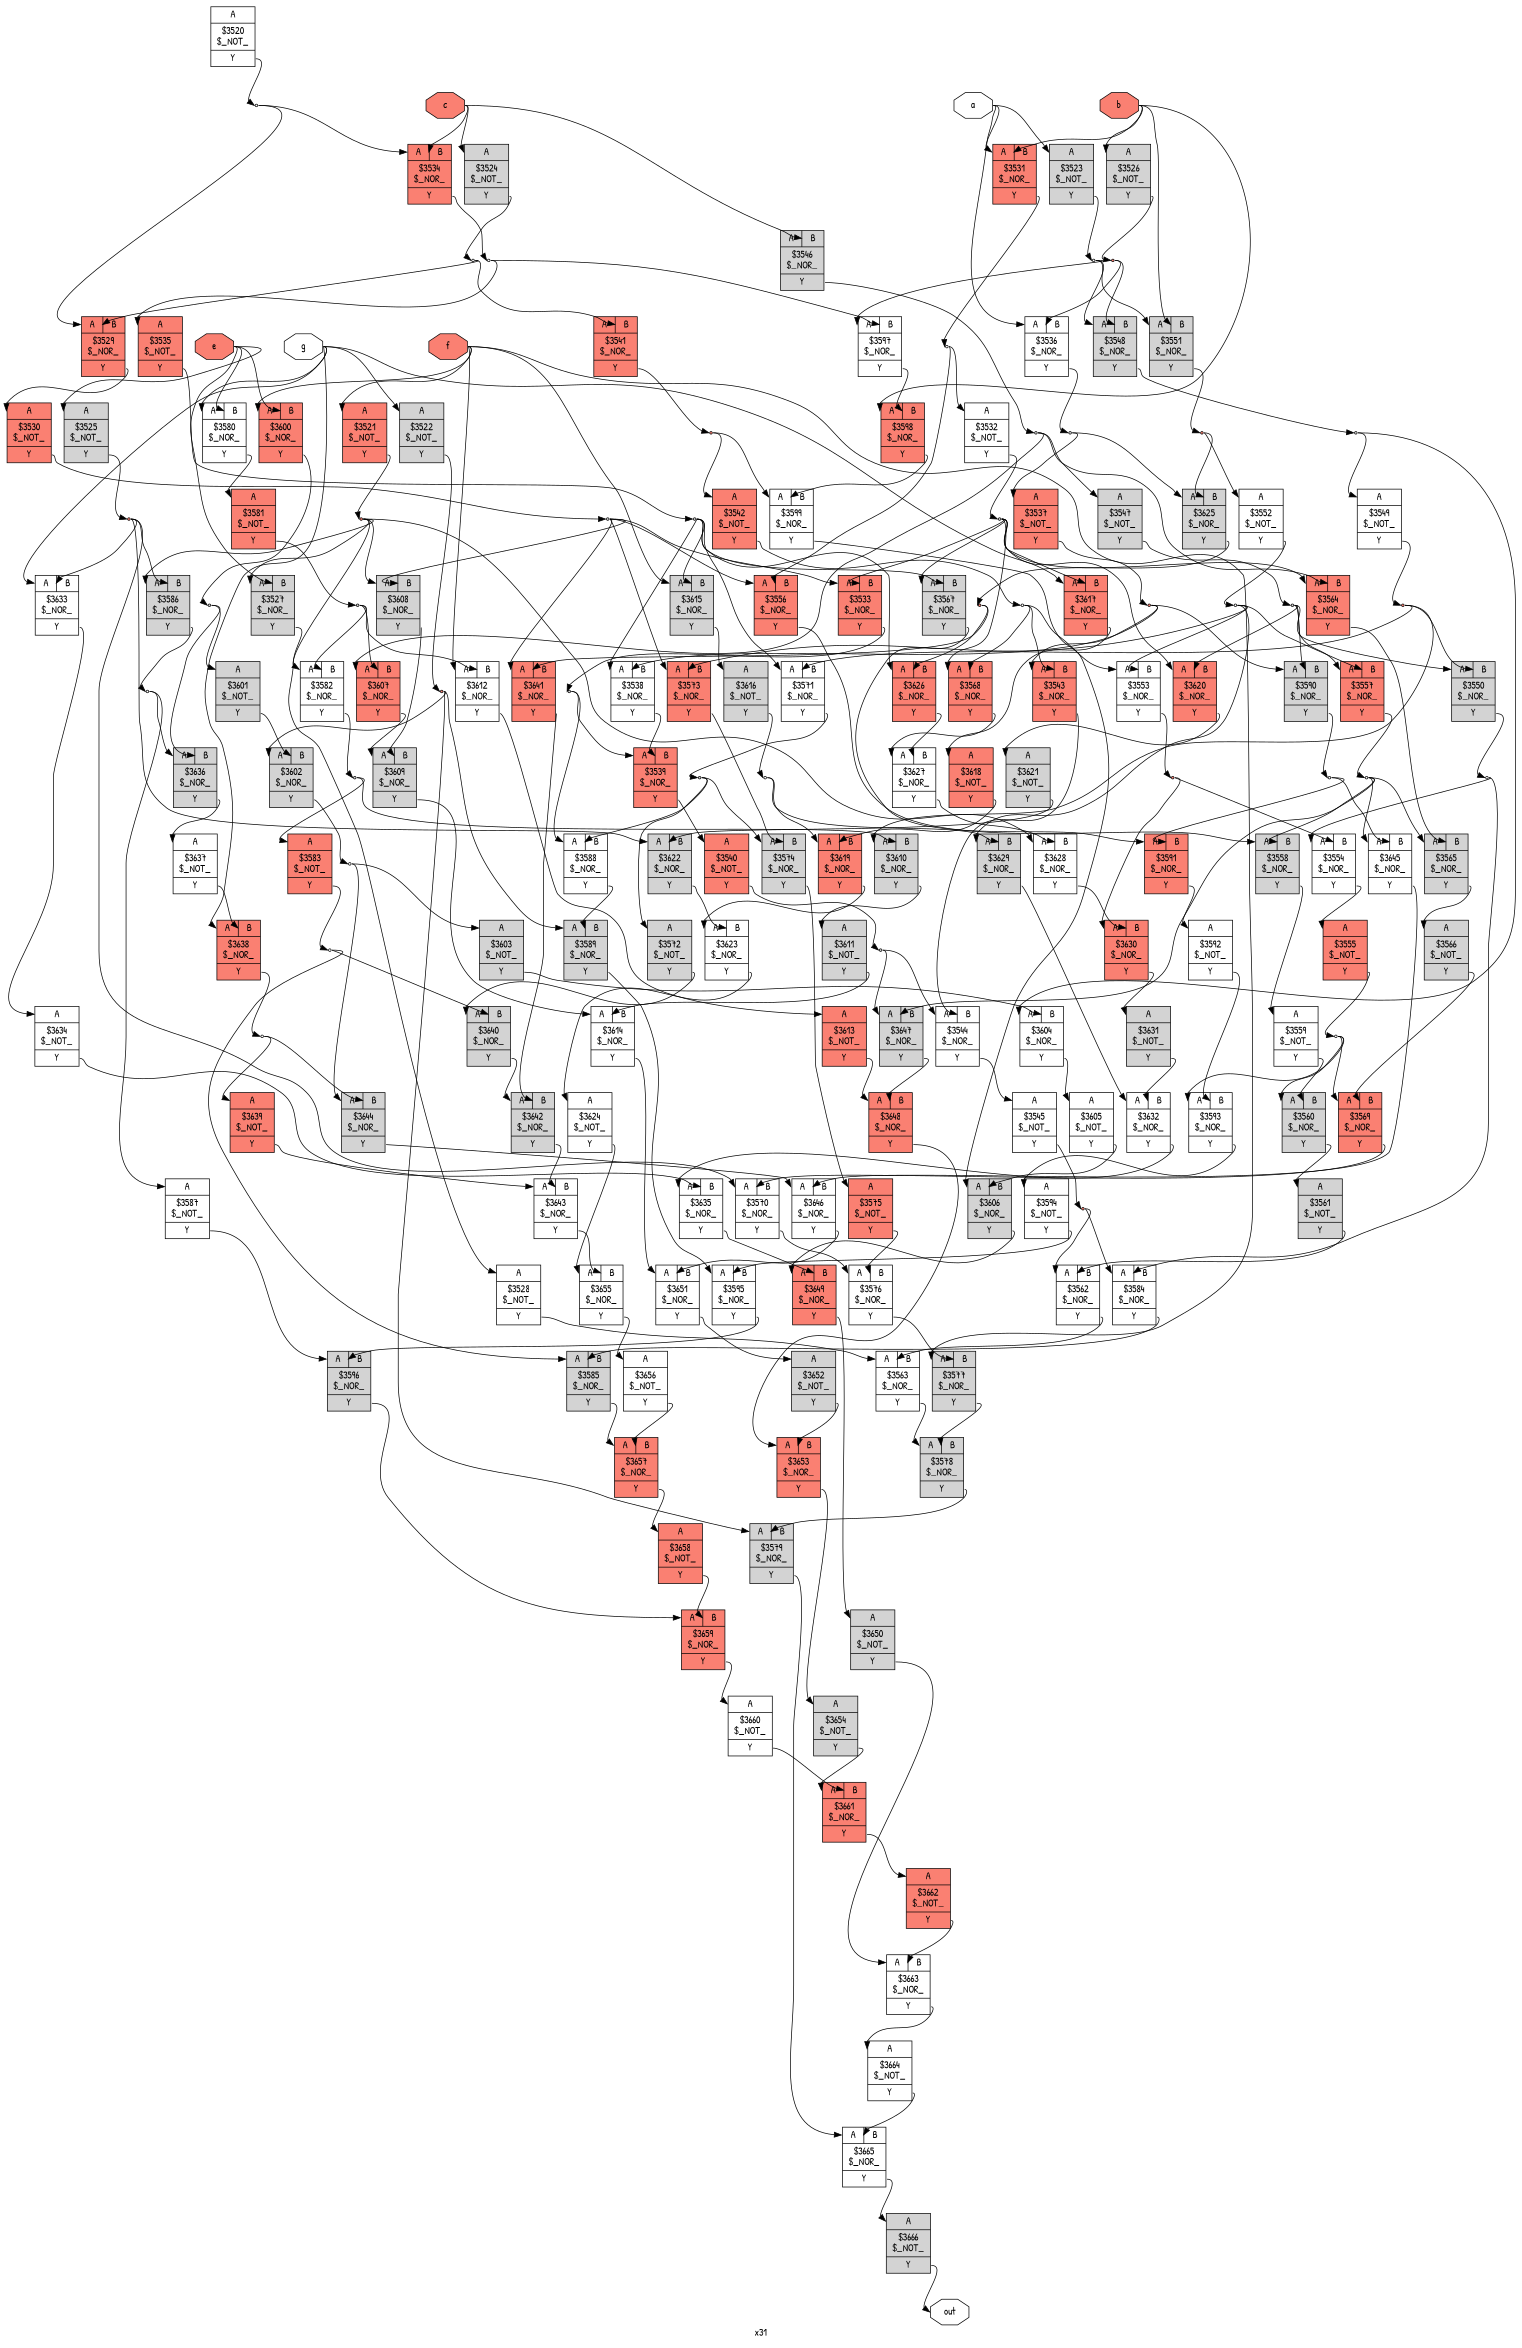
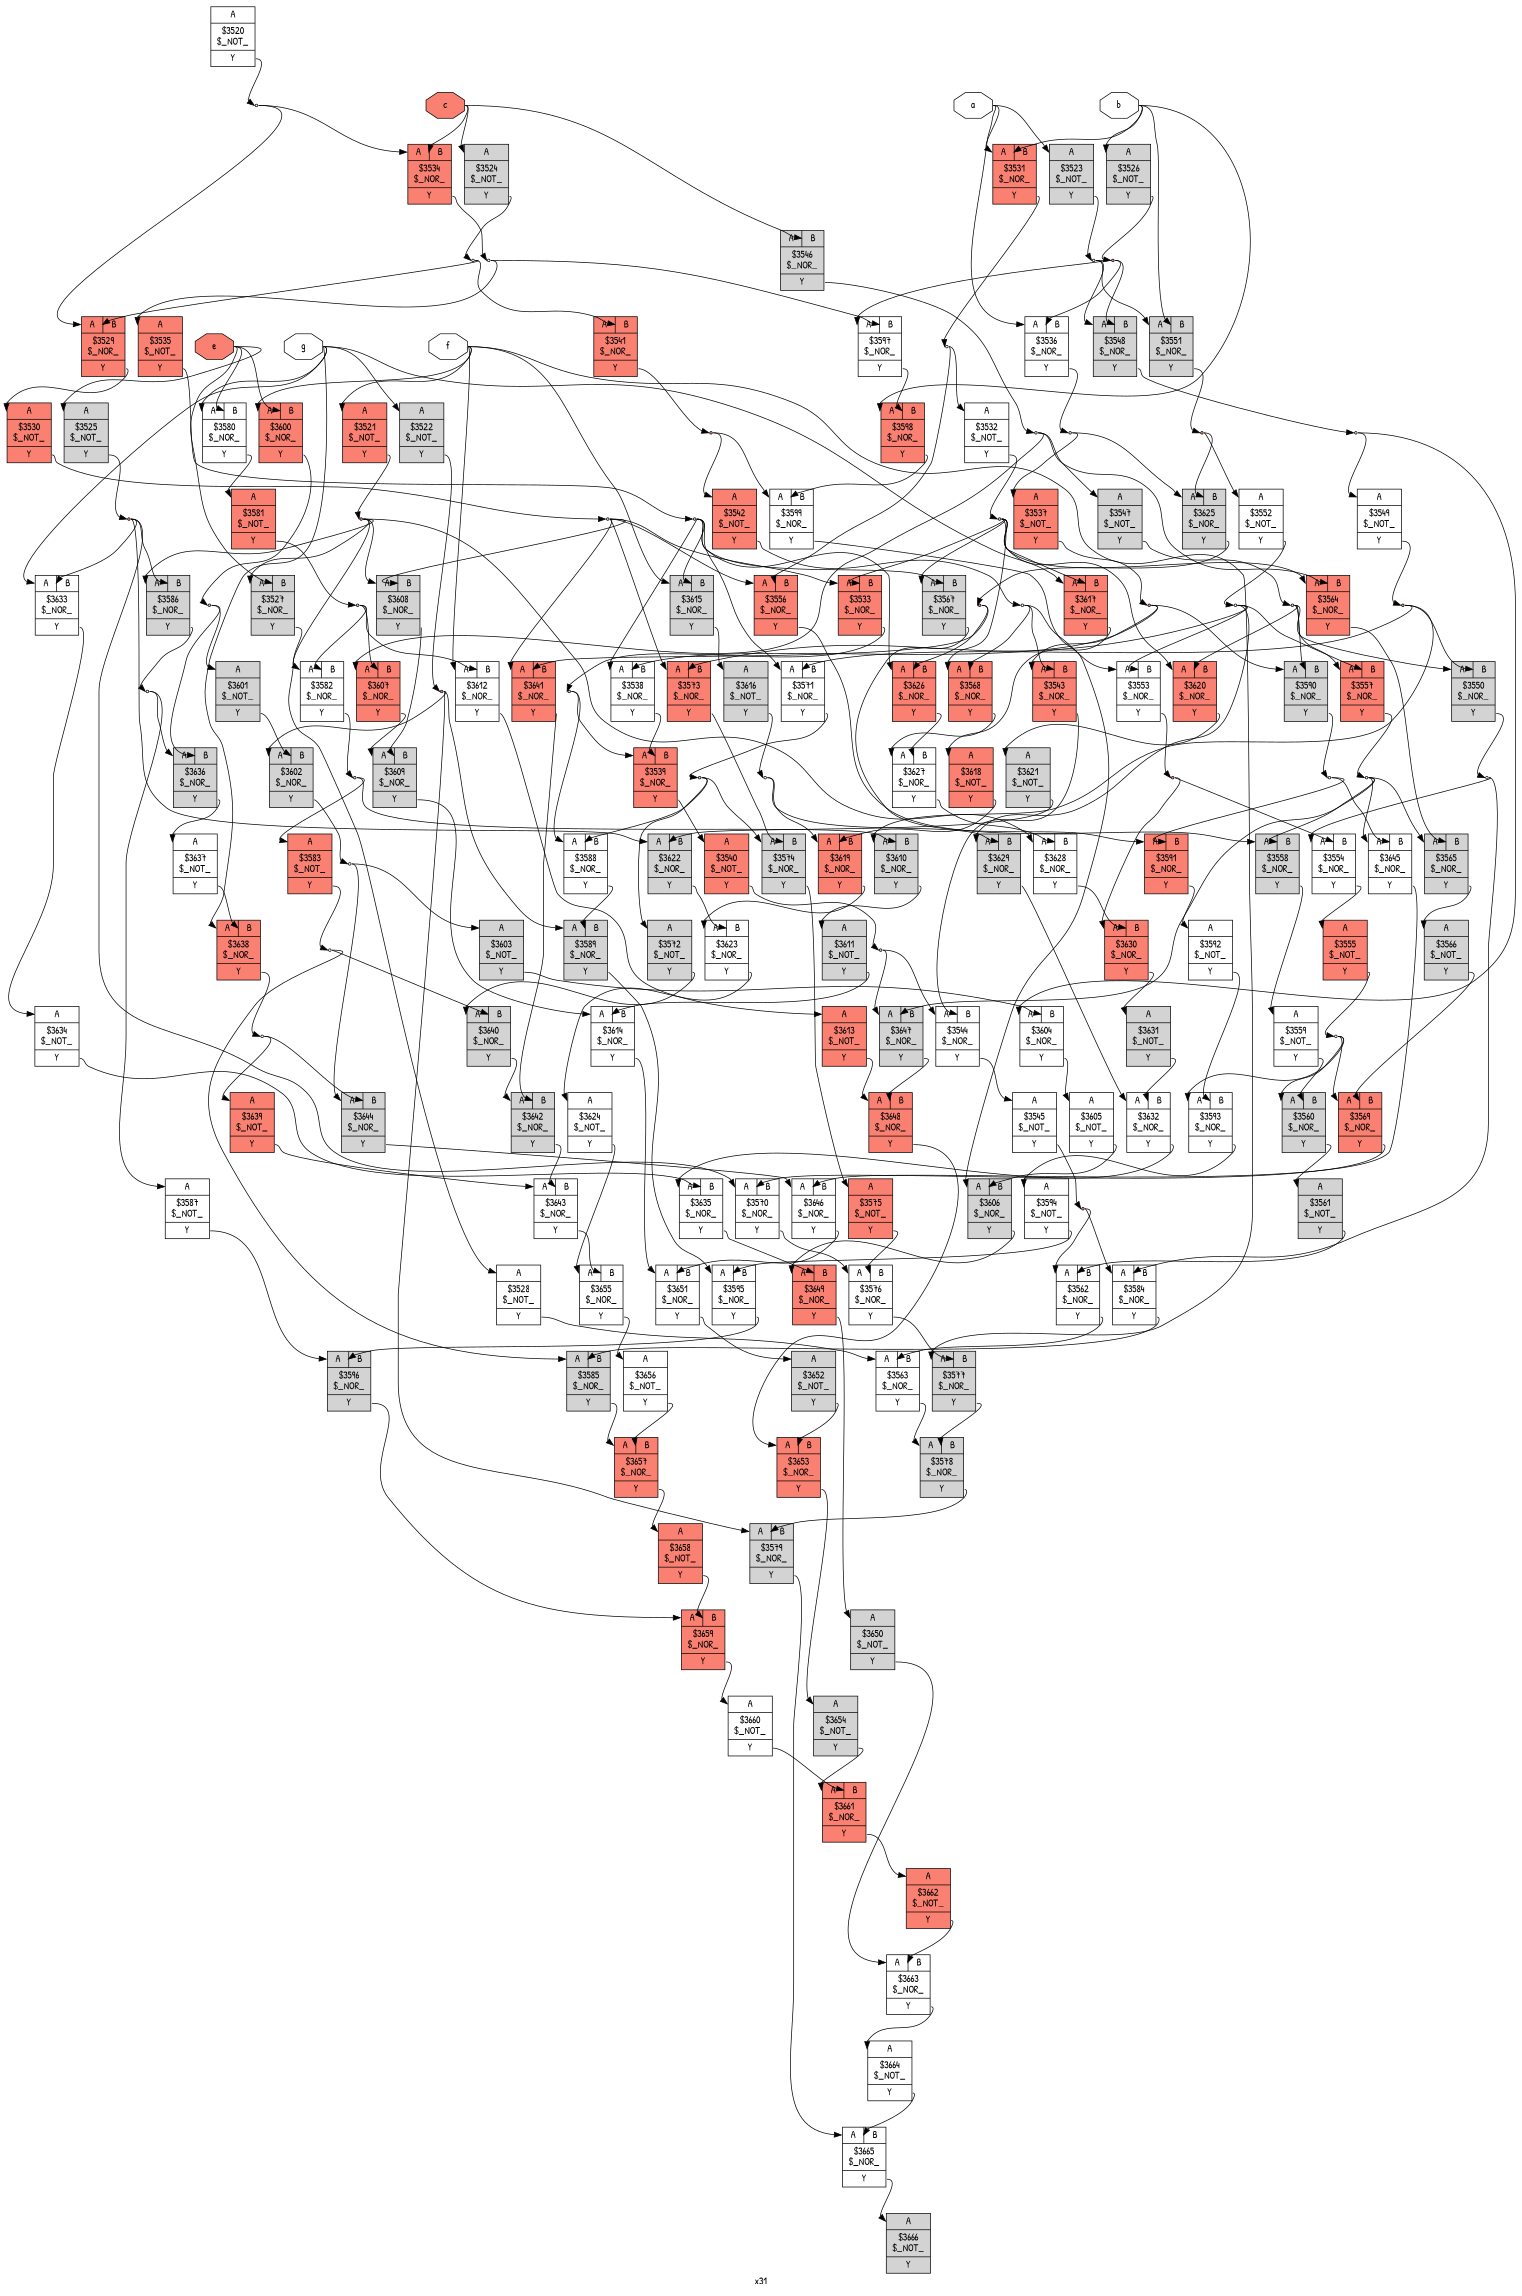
(1119, 105) -> (1119, 105)
(448, 347) -> (448, 347)
(950, 2312) -> none
